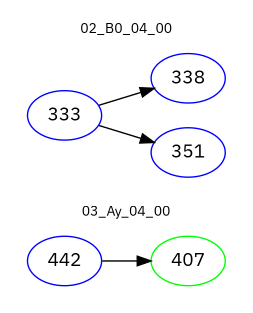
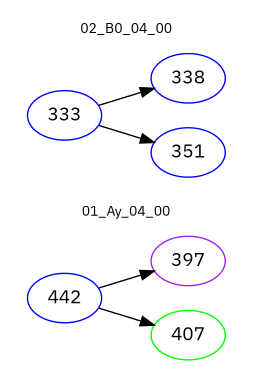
(126, 212) -> (126, 212)
none -> (188, 261)
